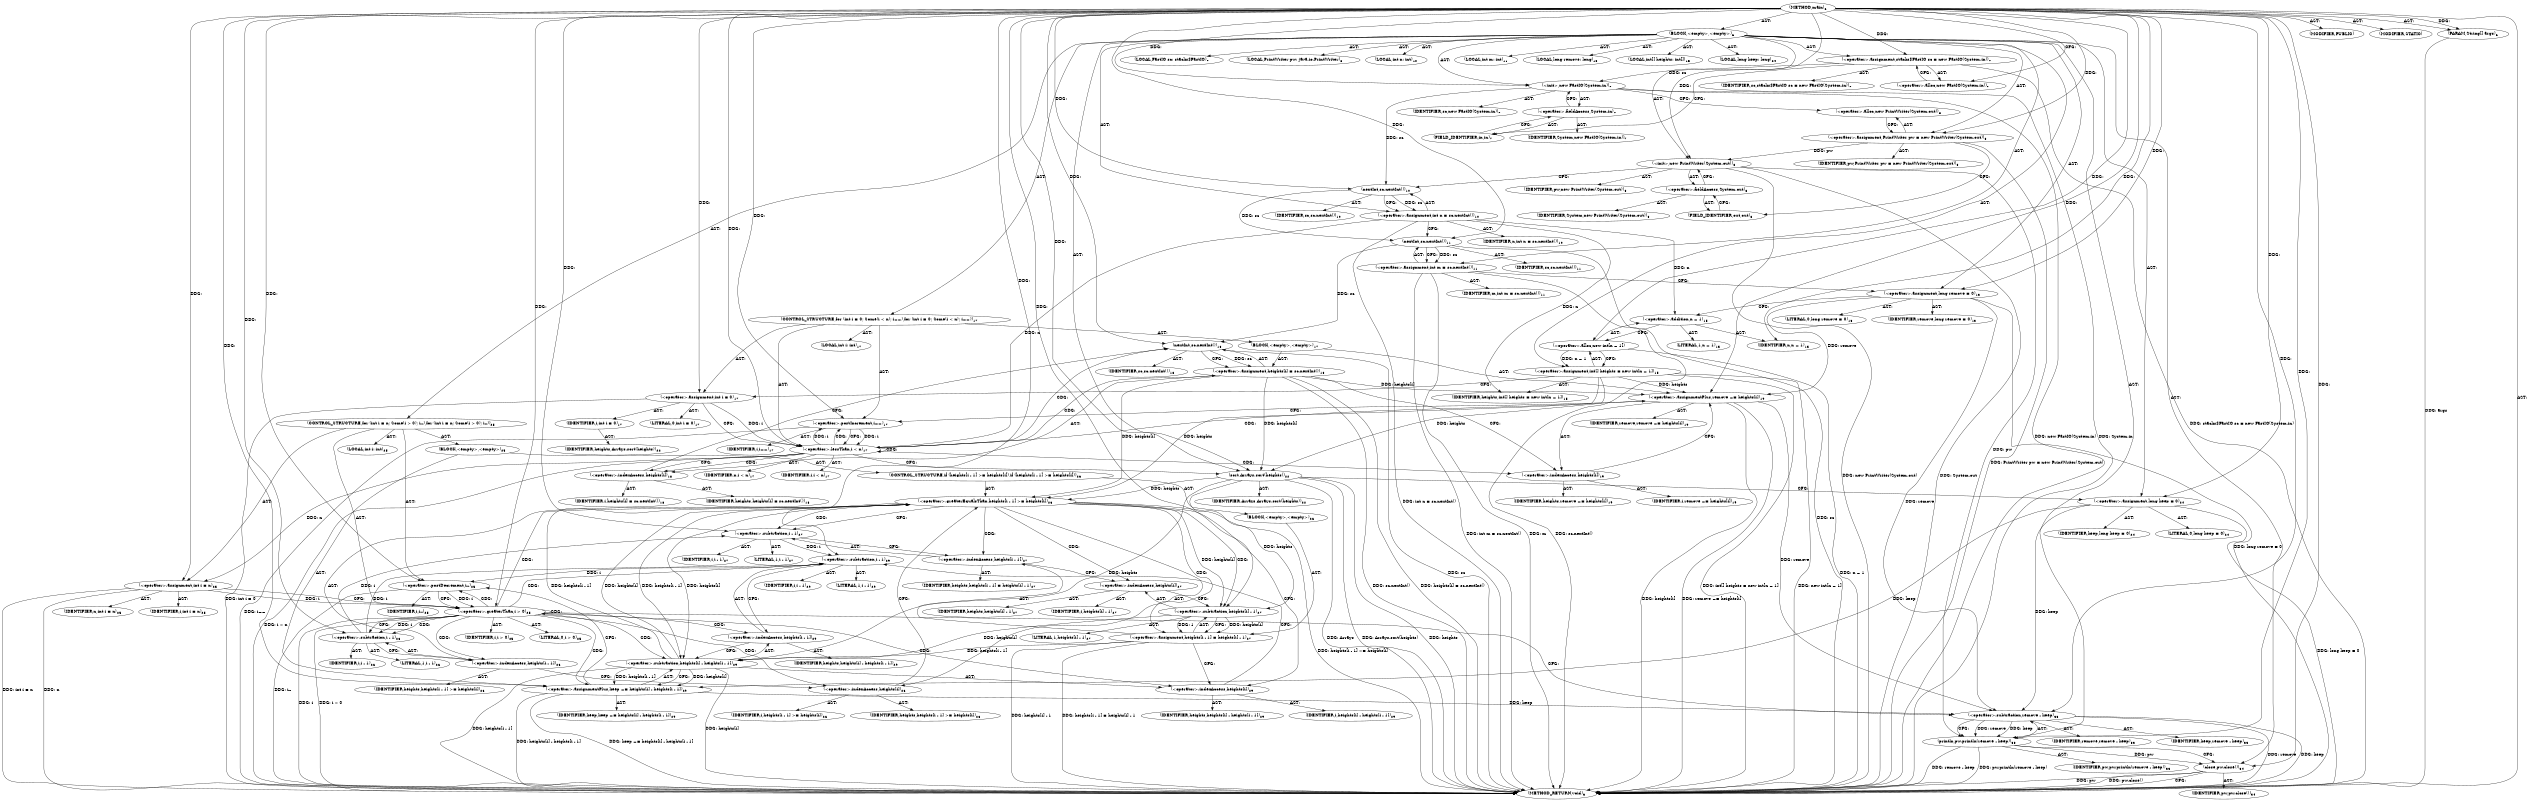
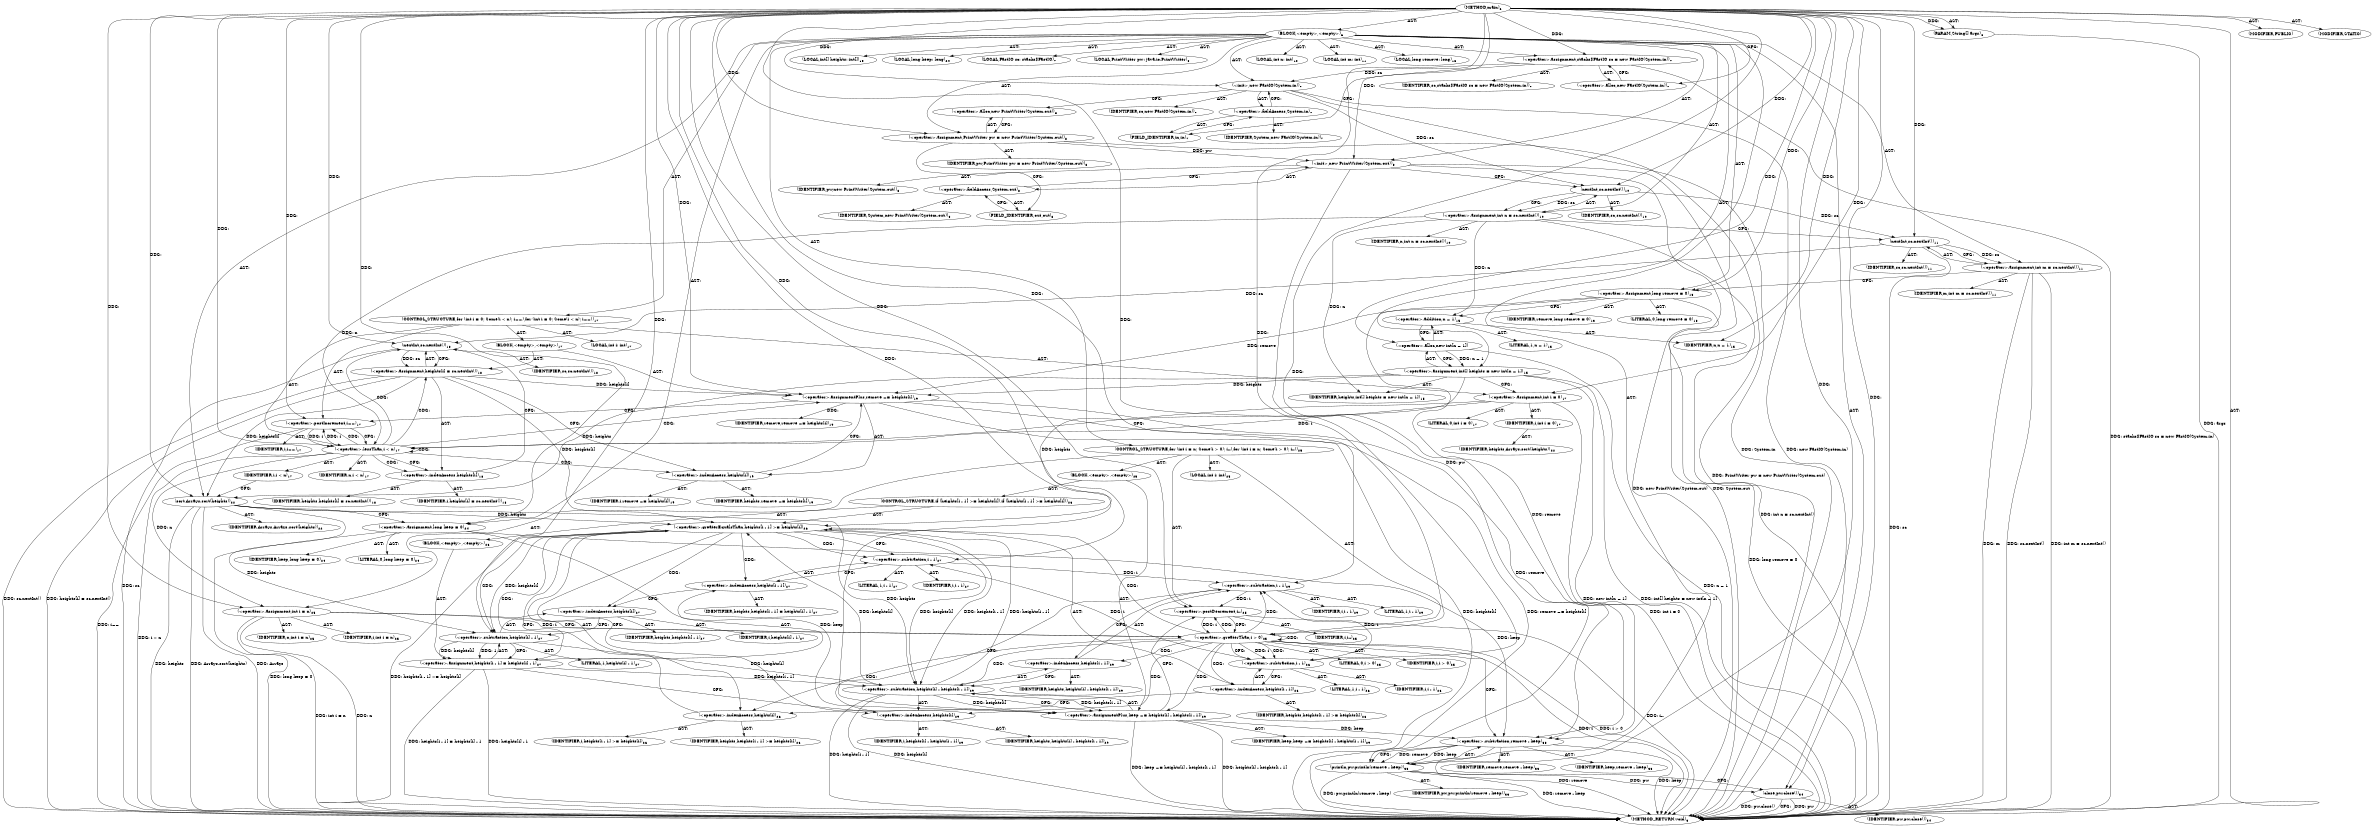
(1683, 411) -> (833, 411)
(1034, 469) -> (238, 488)
